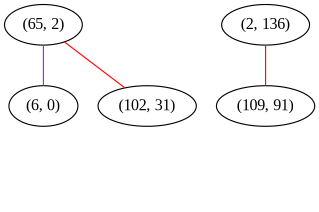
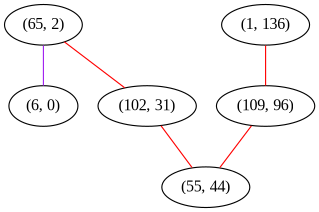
(266, 25) -> (266, 25)
(266, 106) -> (266, 106)
none -> (206, 187)
